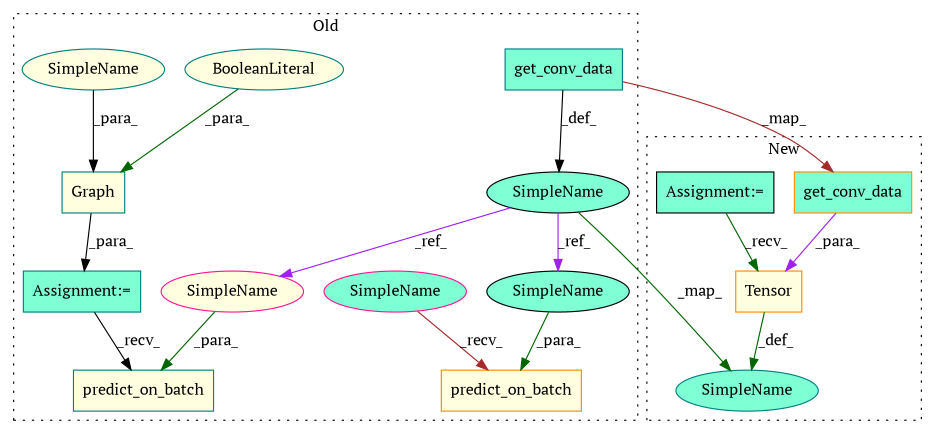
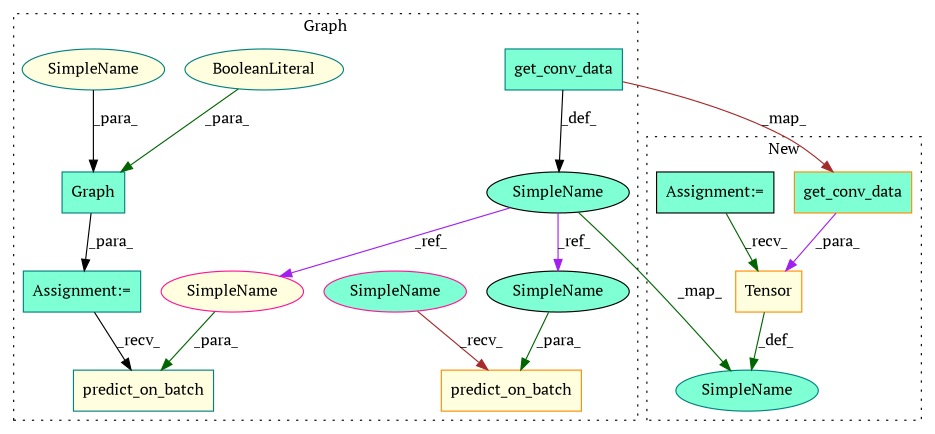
(326, 27) -> (326, 27)
(93, 192) -> (93, 192)
